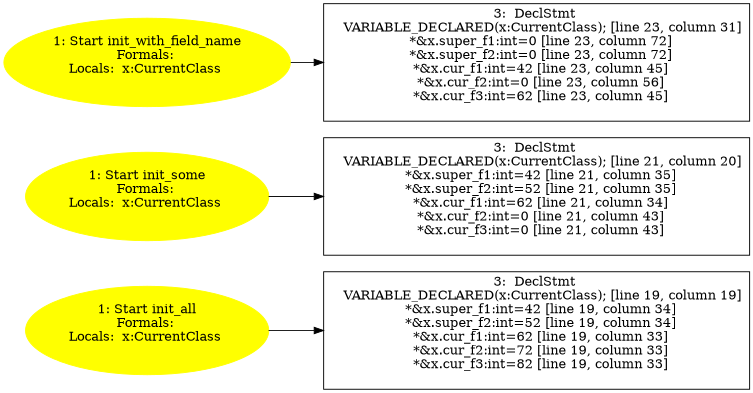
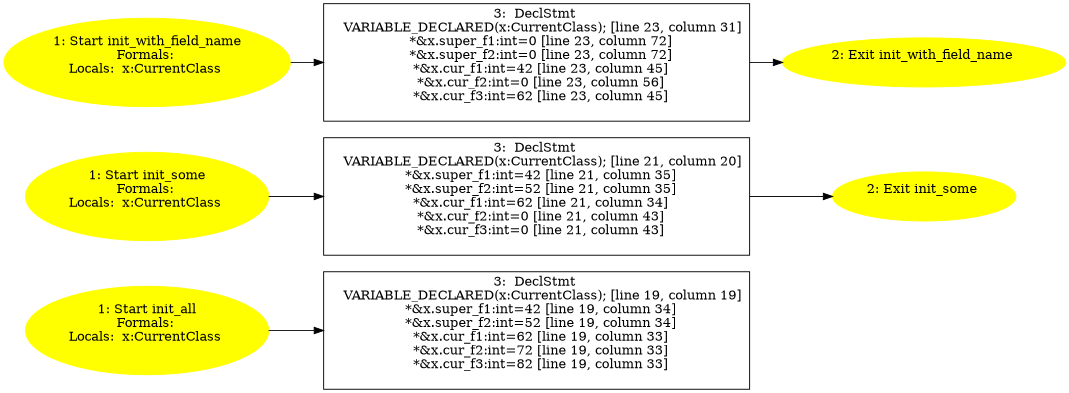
none -> (924, 62)
none -> (924, 196)
